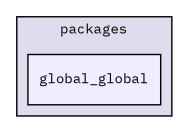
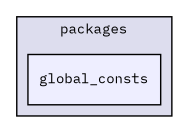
(94, 80) -> (94, 80)
